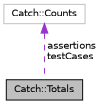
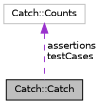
(44, 90) -> (44, 90)
